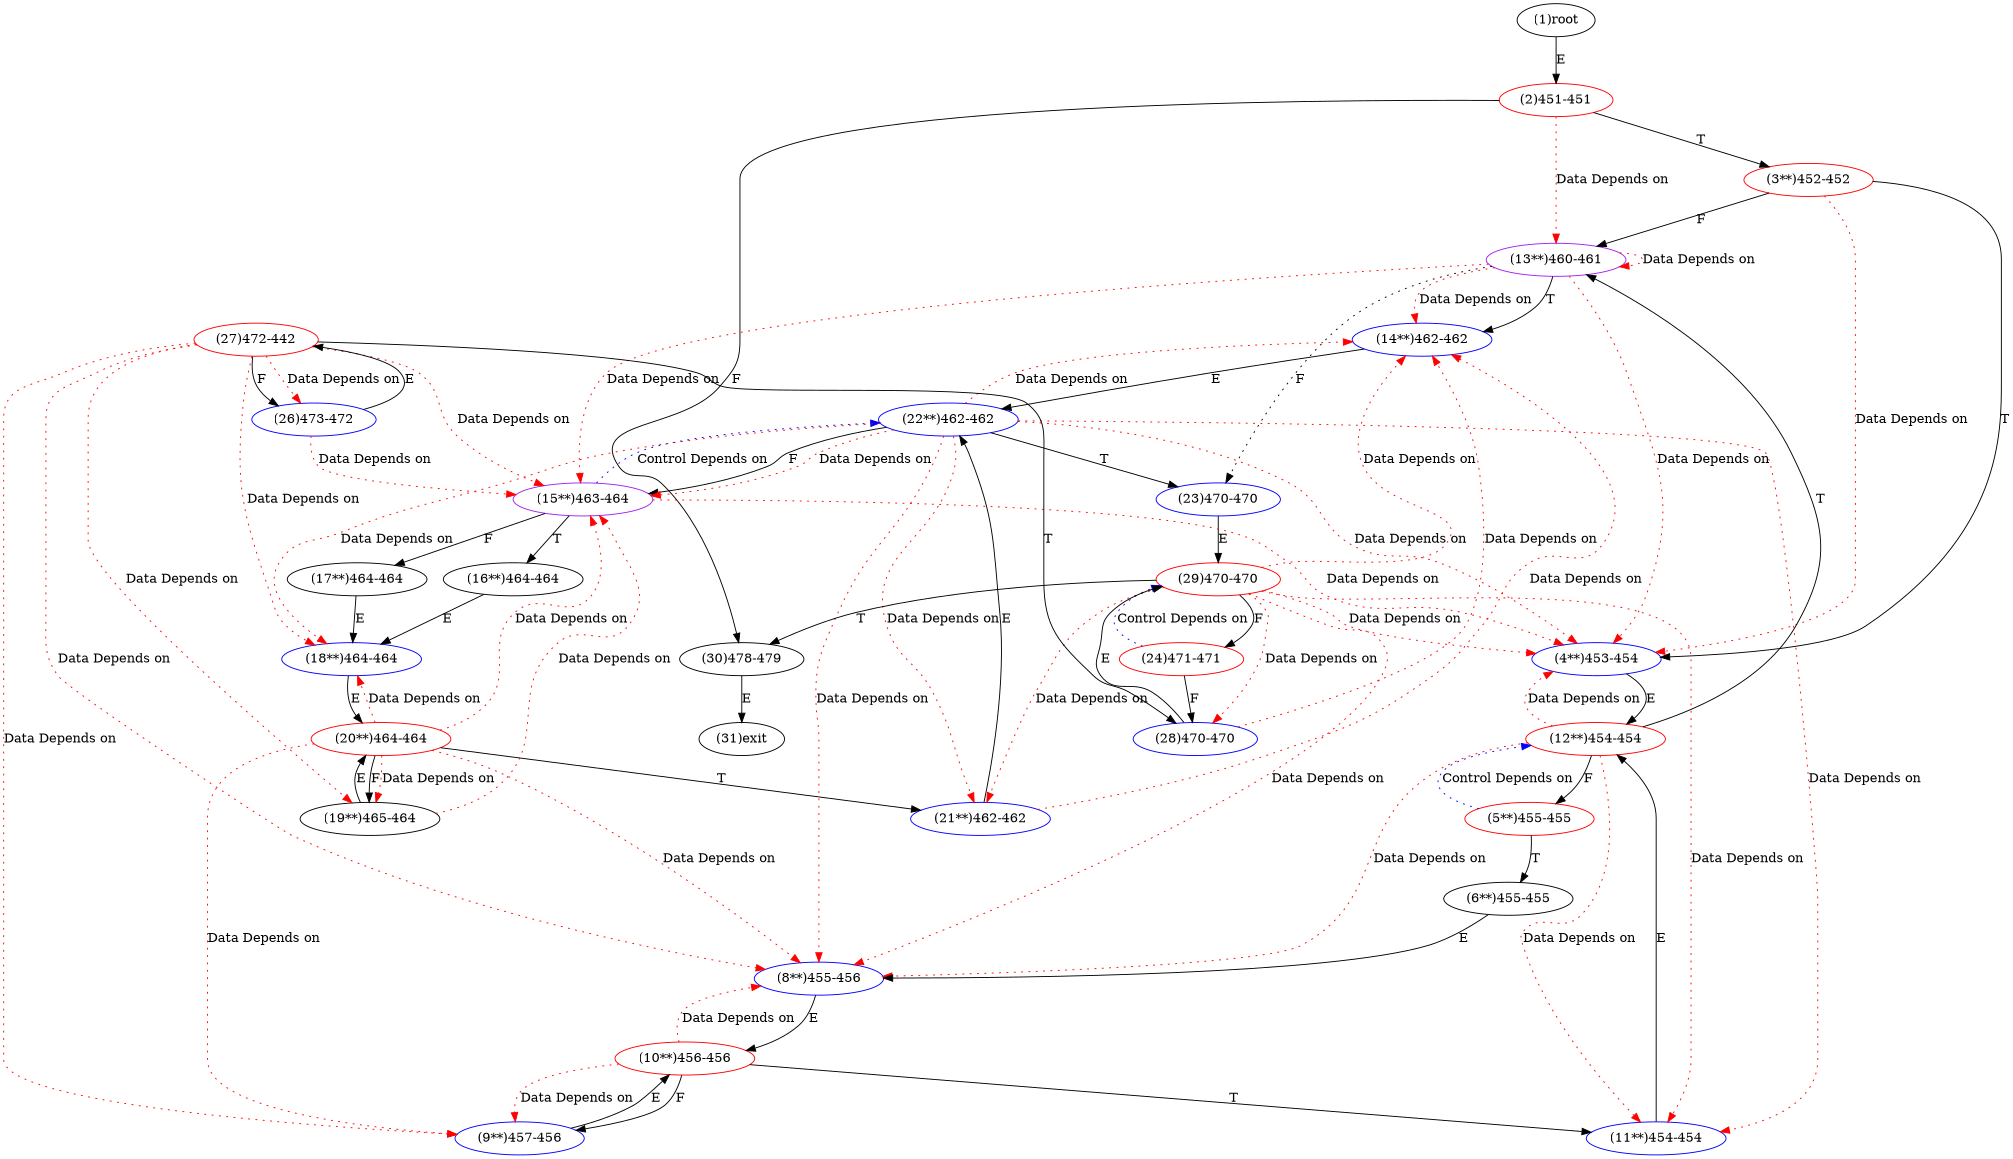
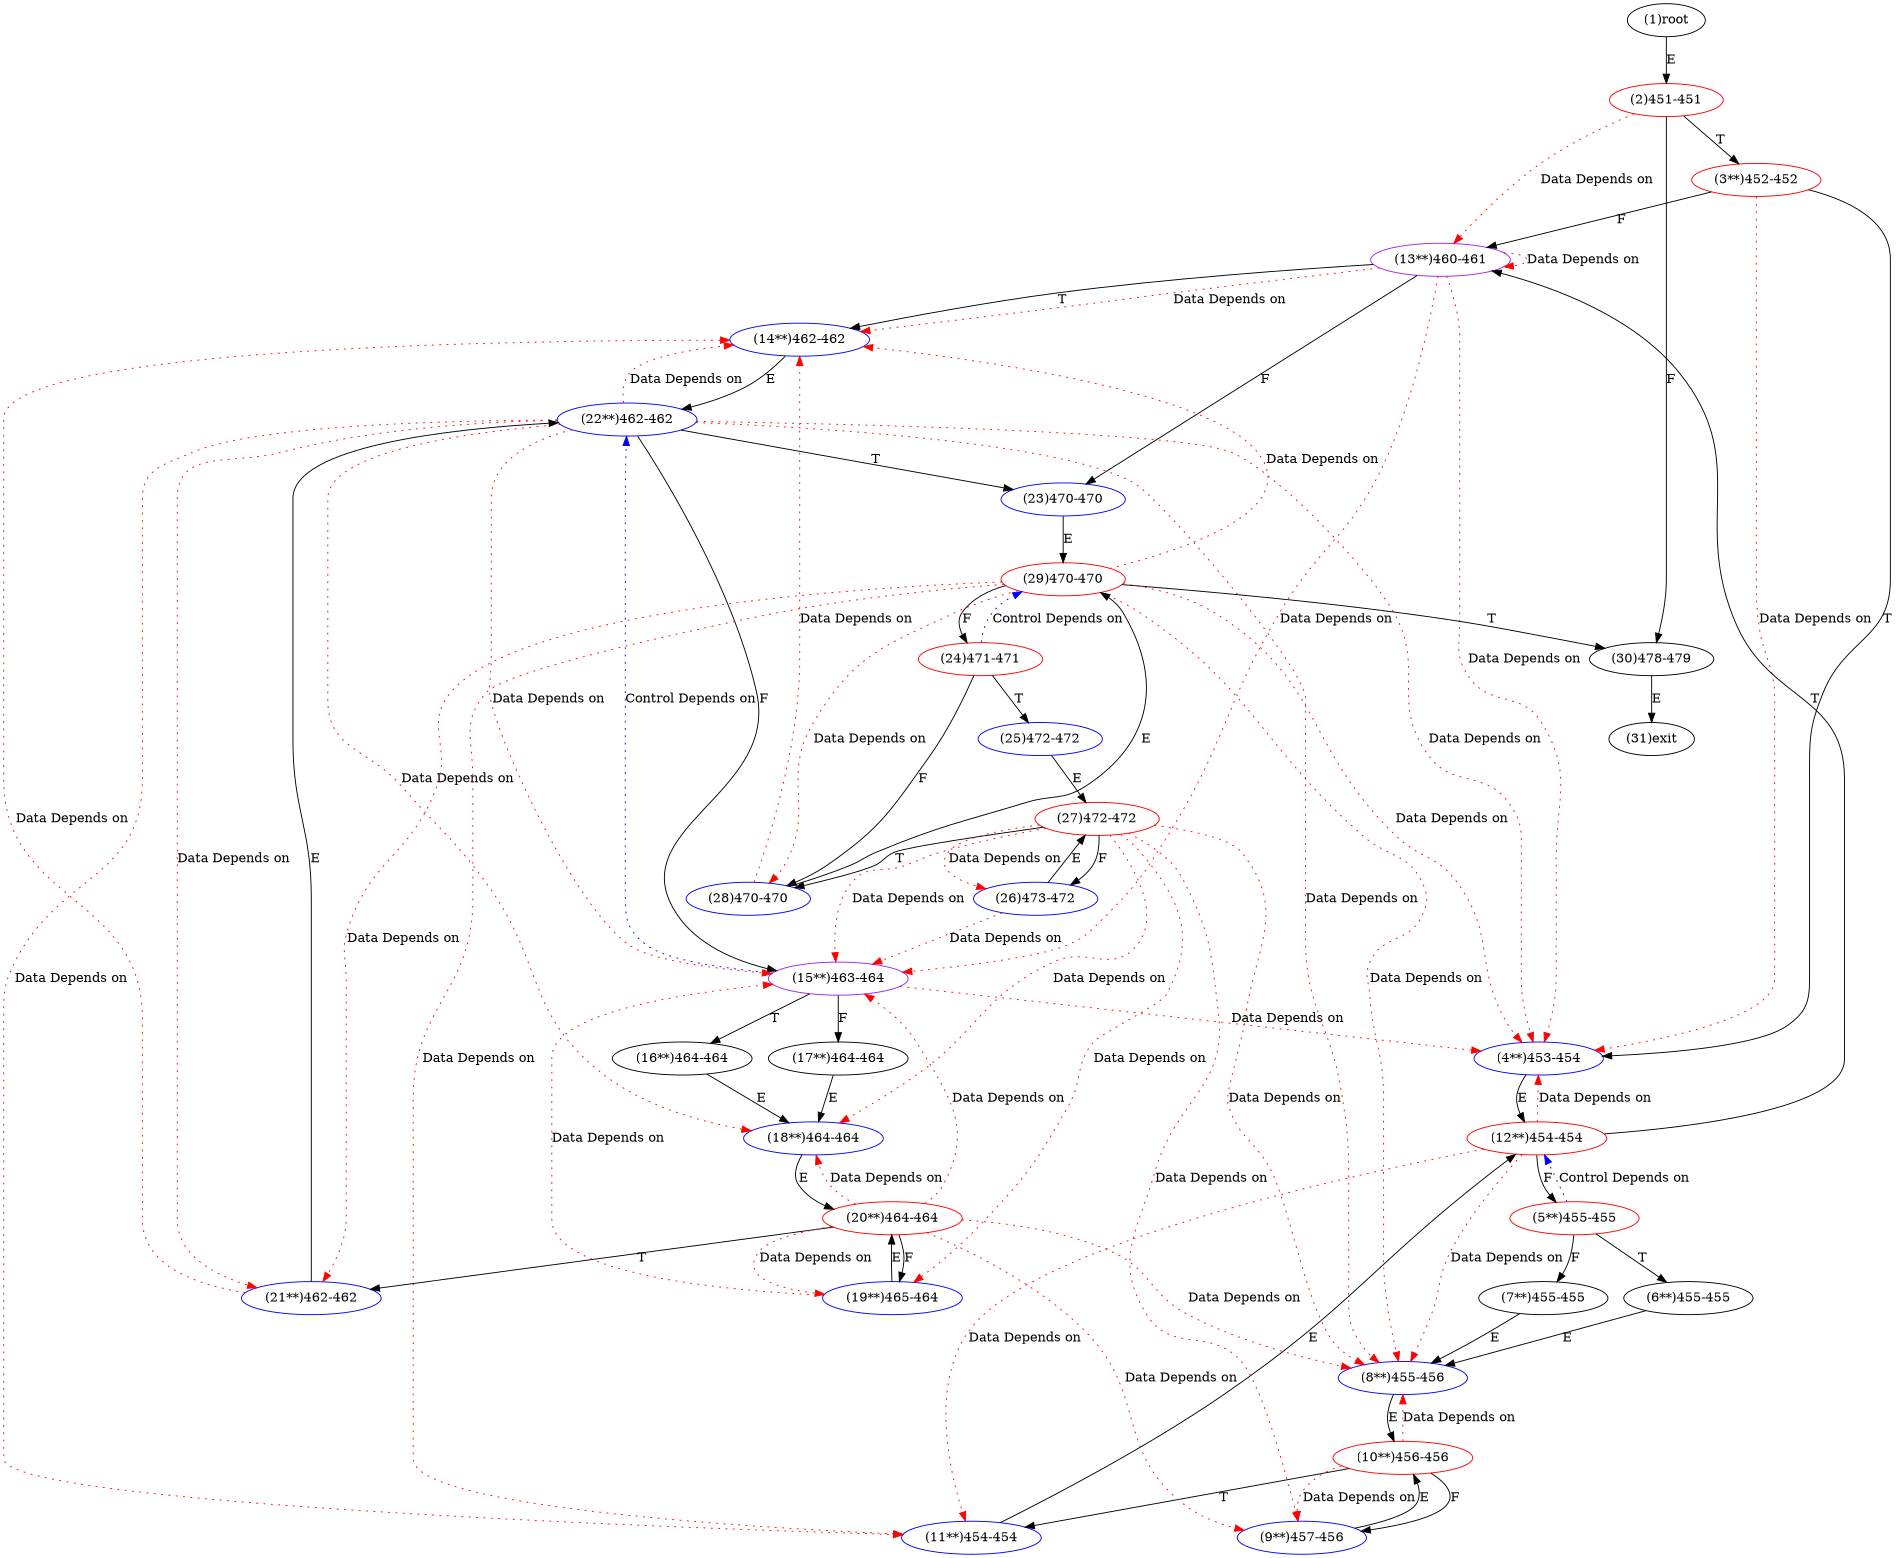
(1333, 333) -> (1256, 377)
(256, 340) -> (1097, 819)
none -> (1040, 739)
(370, 819) -> (892, 1298)
none -> (1543, 1298)
